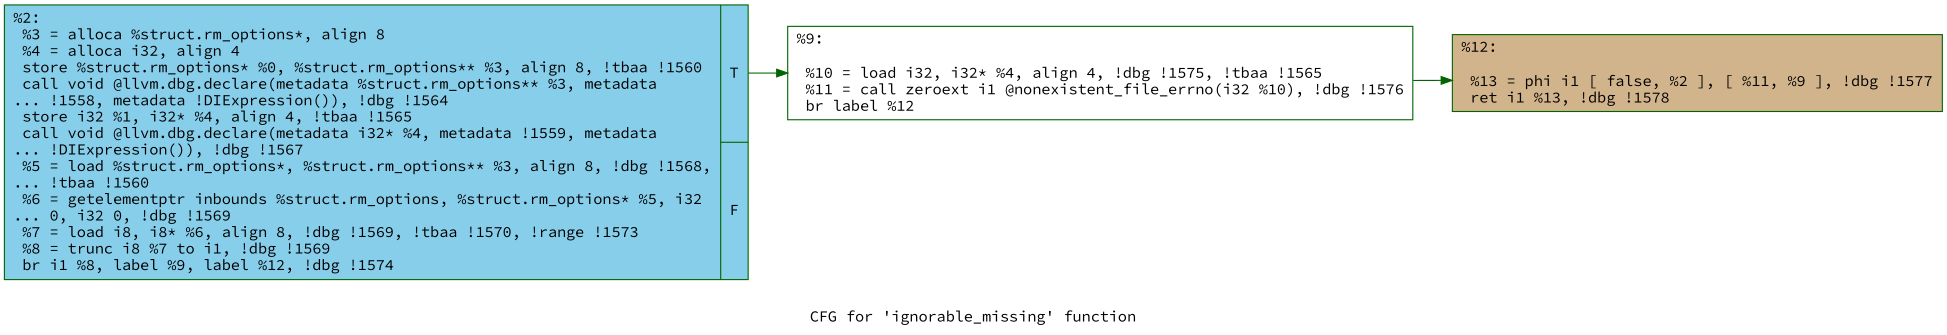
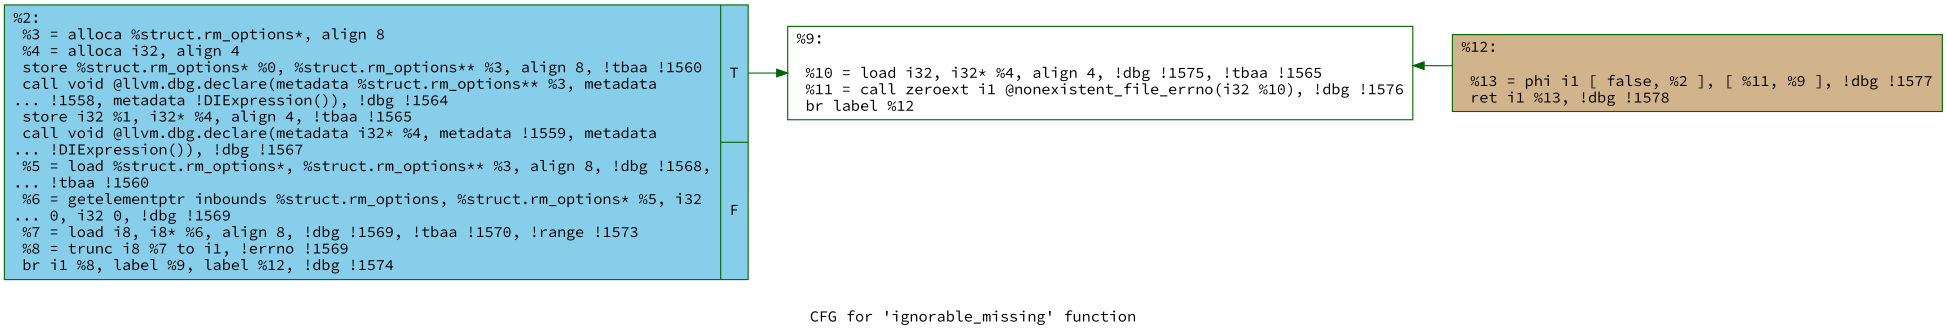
(1427, 80) -> (1438, 66)
(172, 249) -> (181, 249)
